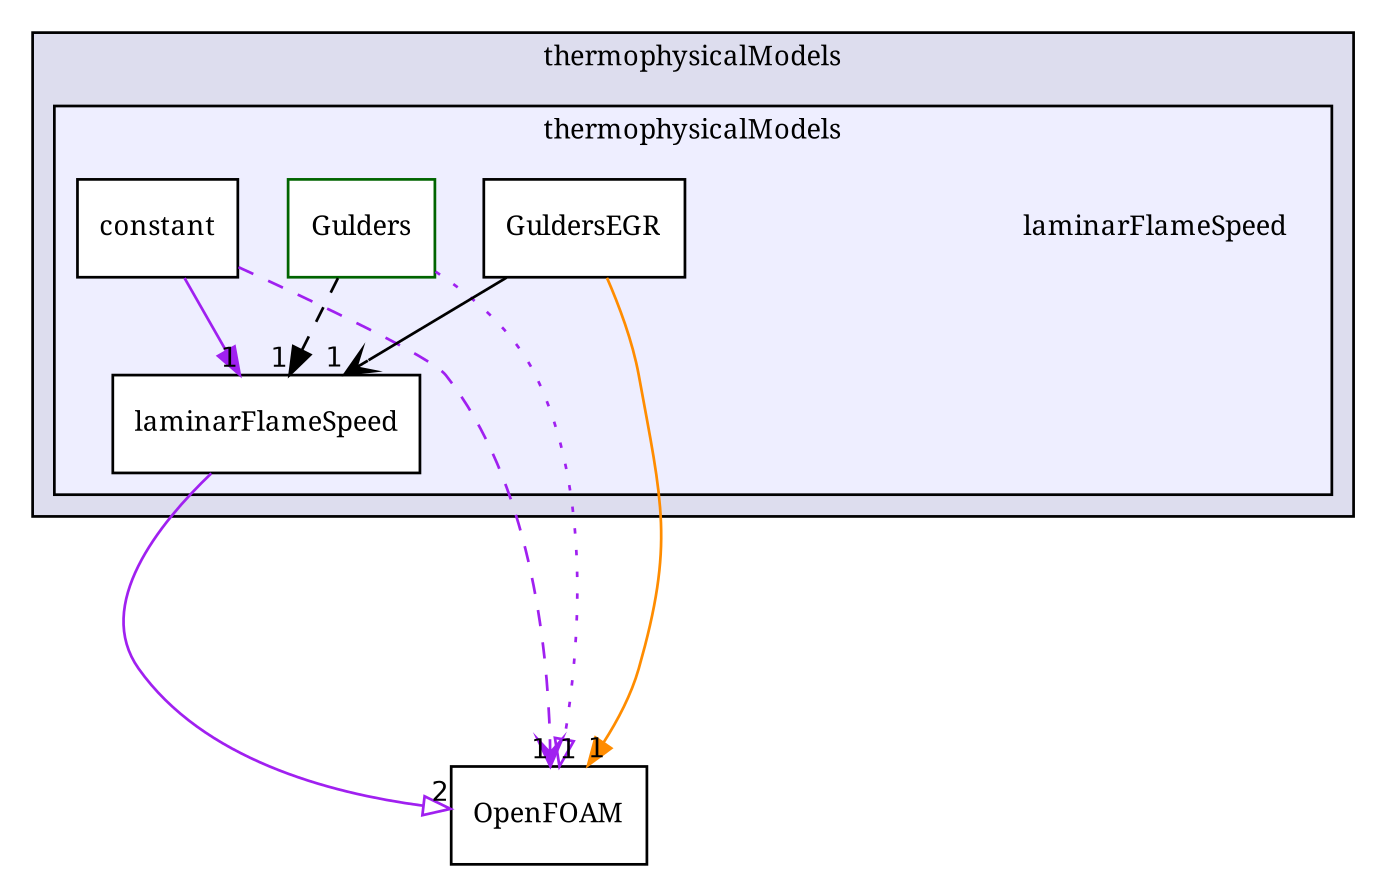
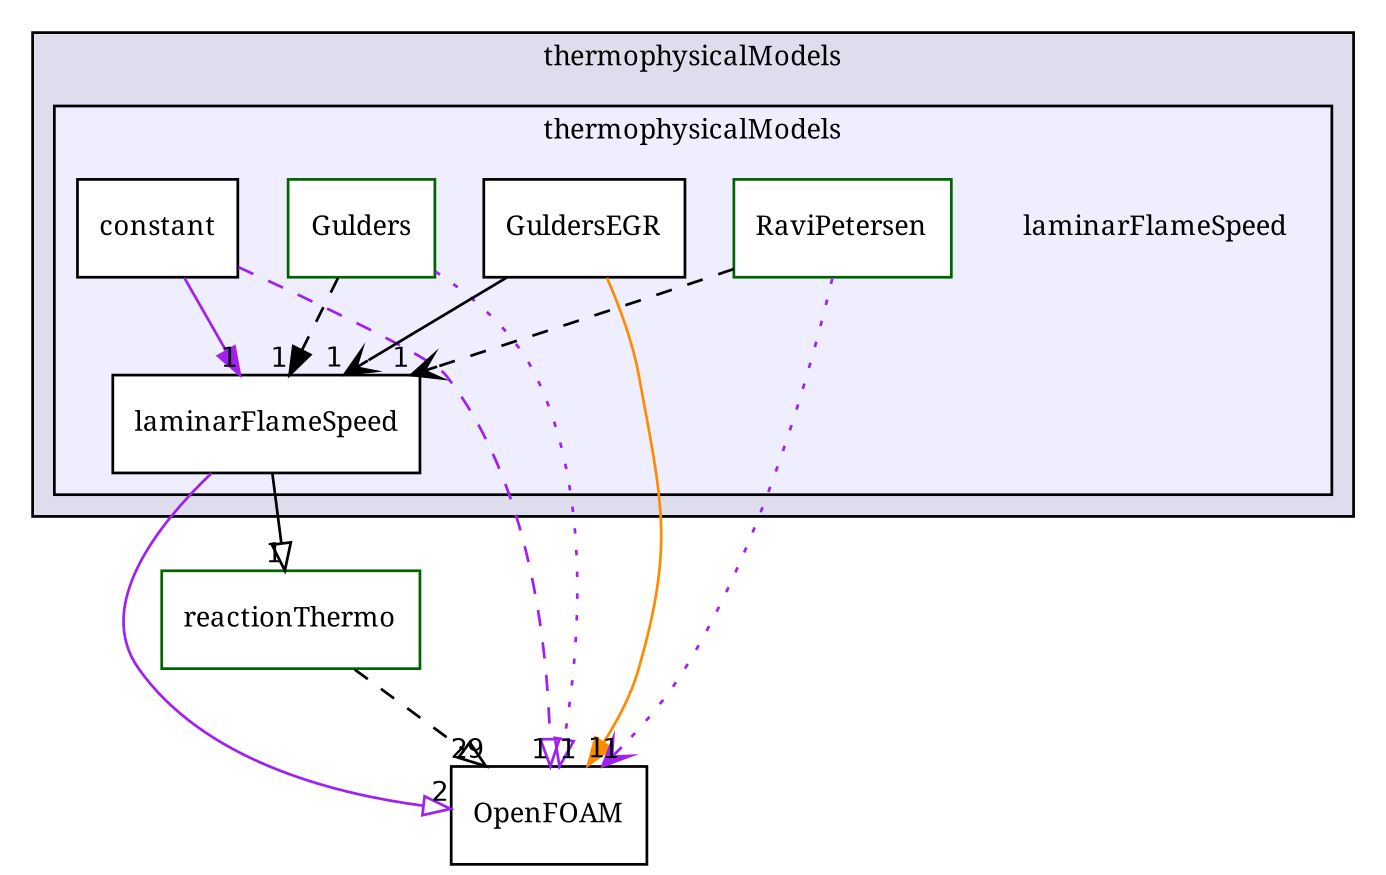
none -> (843, 228)
(485, 439) -> (485, 439)
none -> (291, 620)
